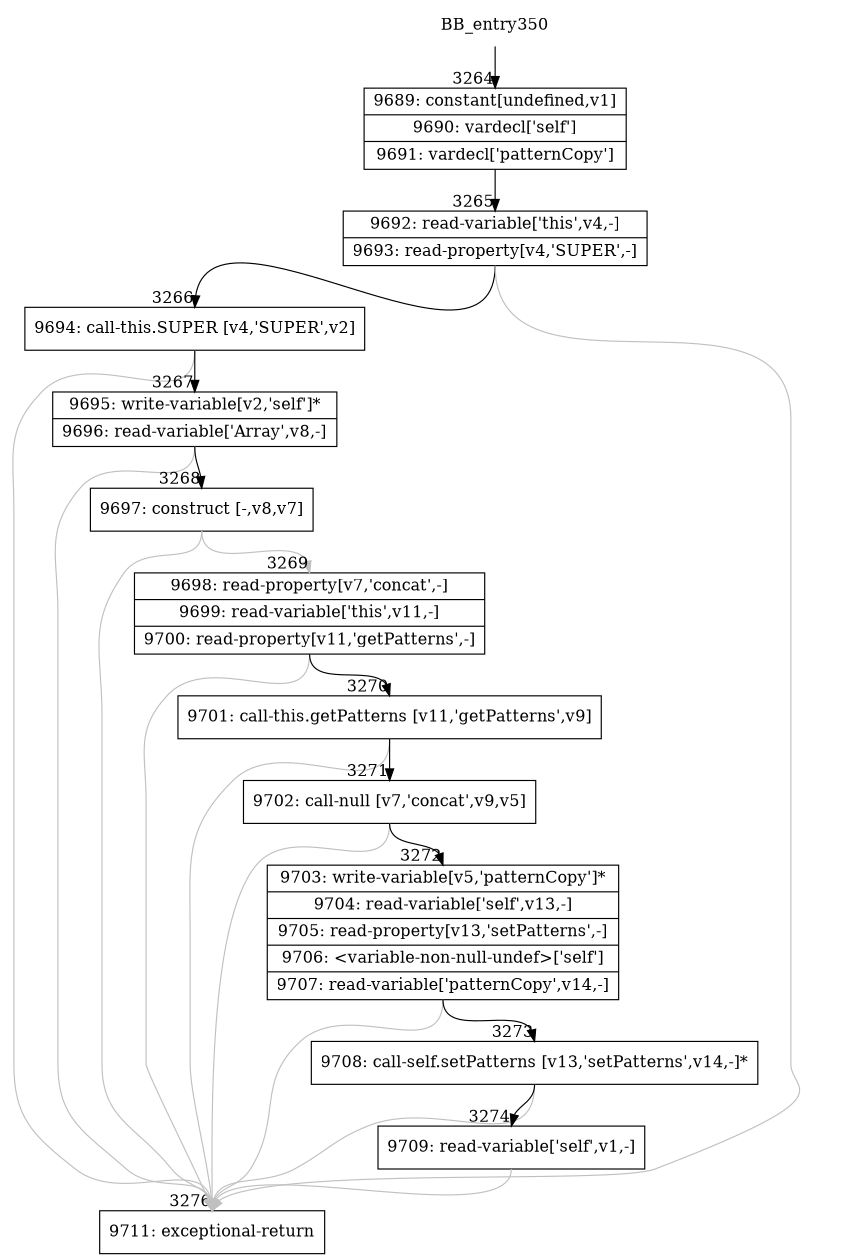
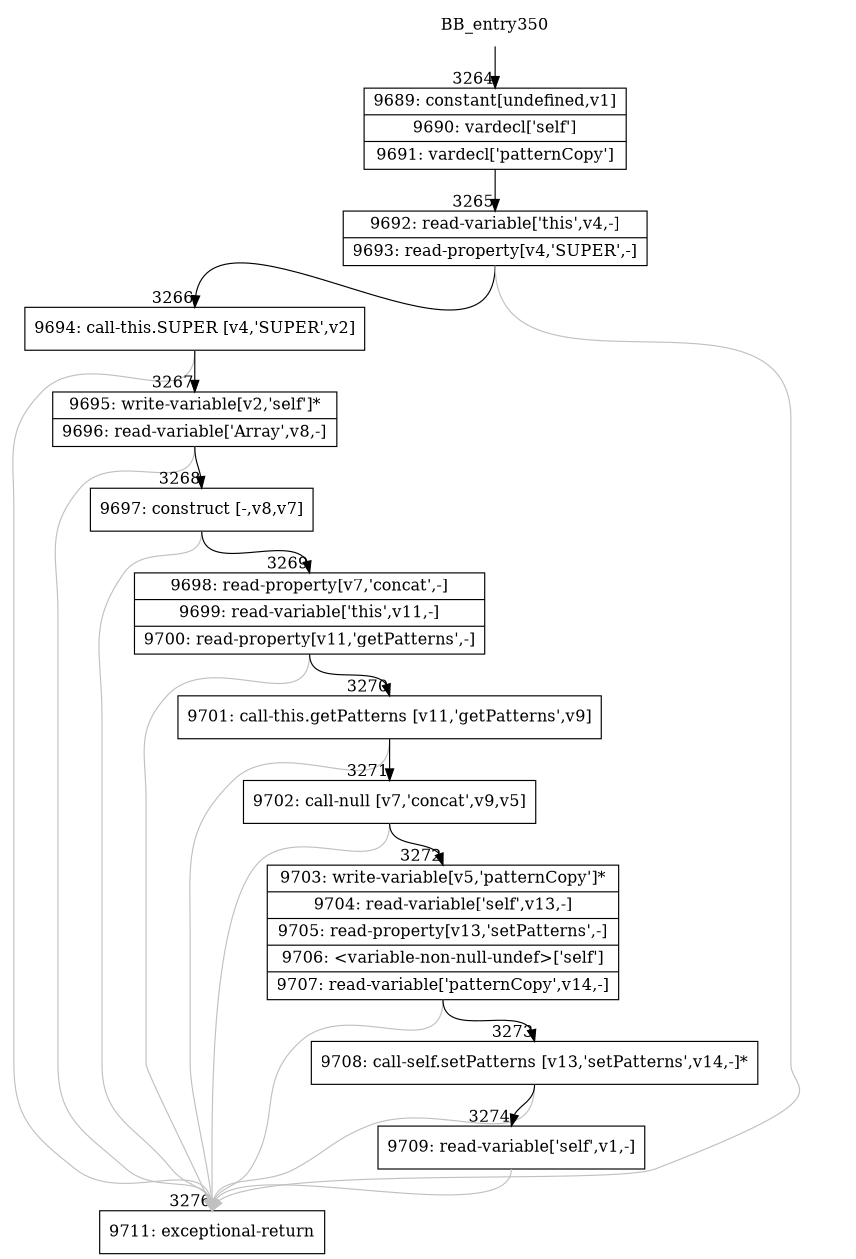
(250, 553) -> (250, 553)
